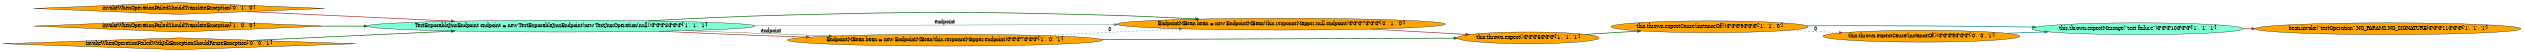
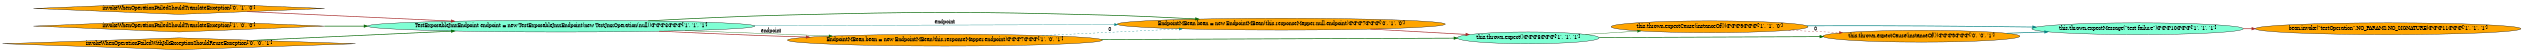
(1611, 33) -> (1611, 33)
none -> (1709, 37)
(1528, 38) -> (1528, 38)
